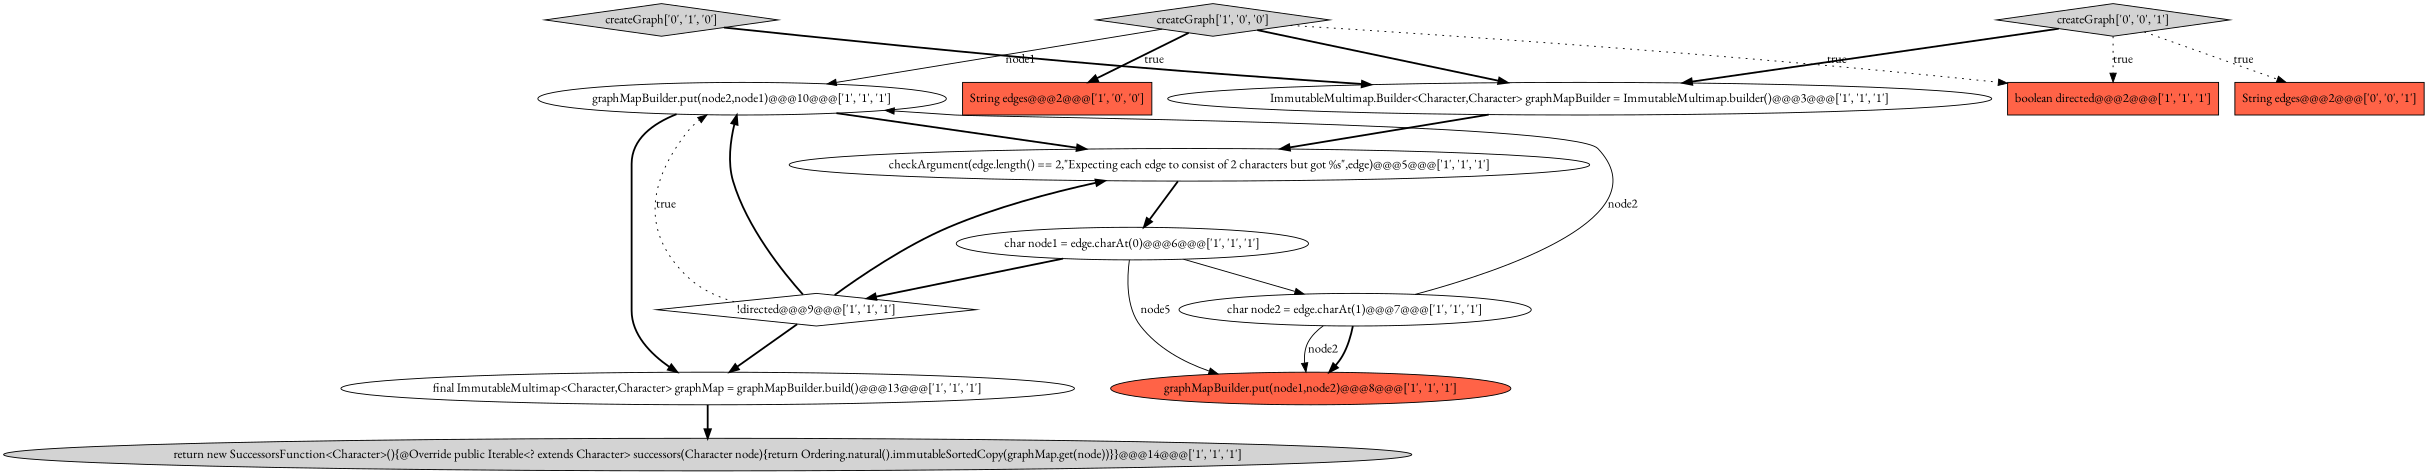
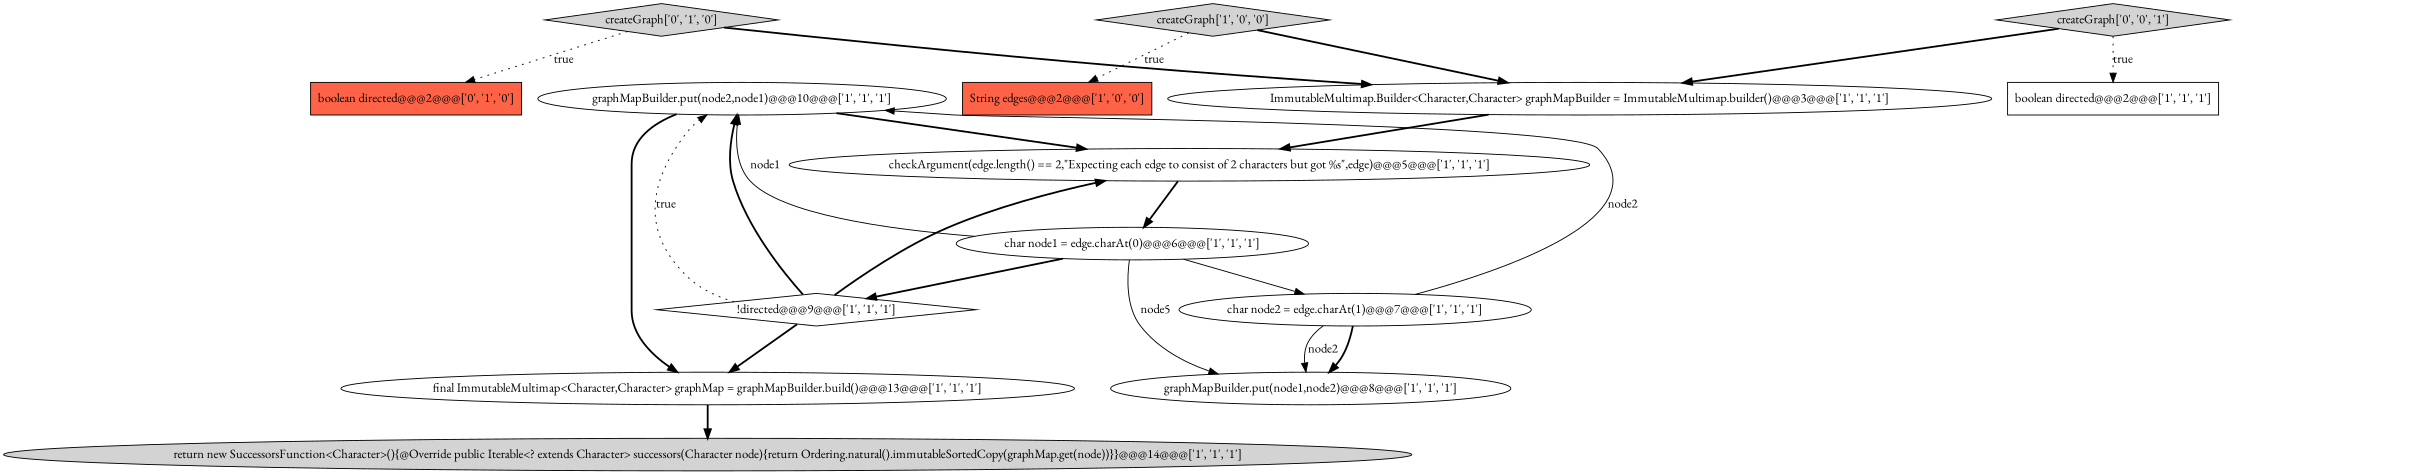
(1645, 50) -> none
(1024, 52) -> (829, 216)
(1143, 56) -> (1143, 56)
none -> (416, 99)
(2113, 99) -> (2113, 99)
(2330, 99) -> none
(1311, 388) -> (1311, 388)
